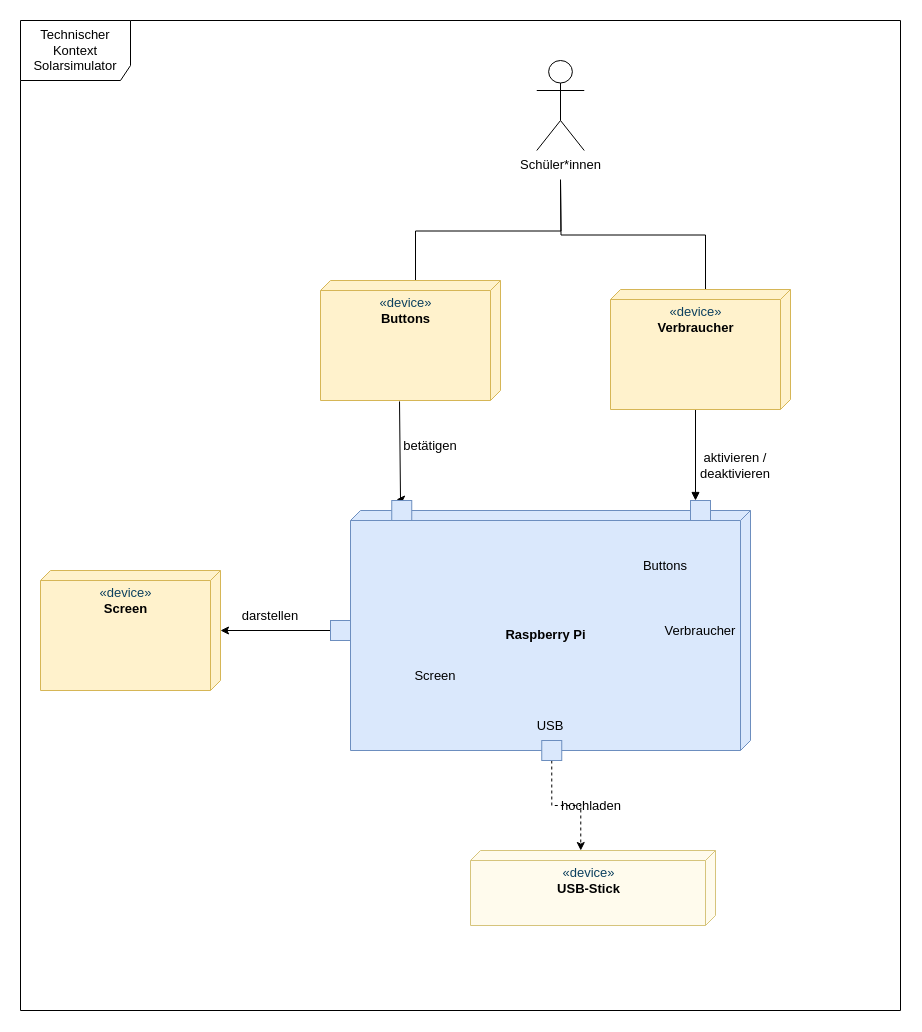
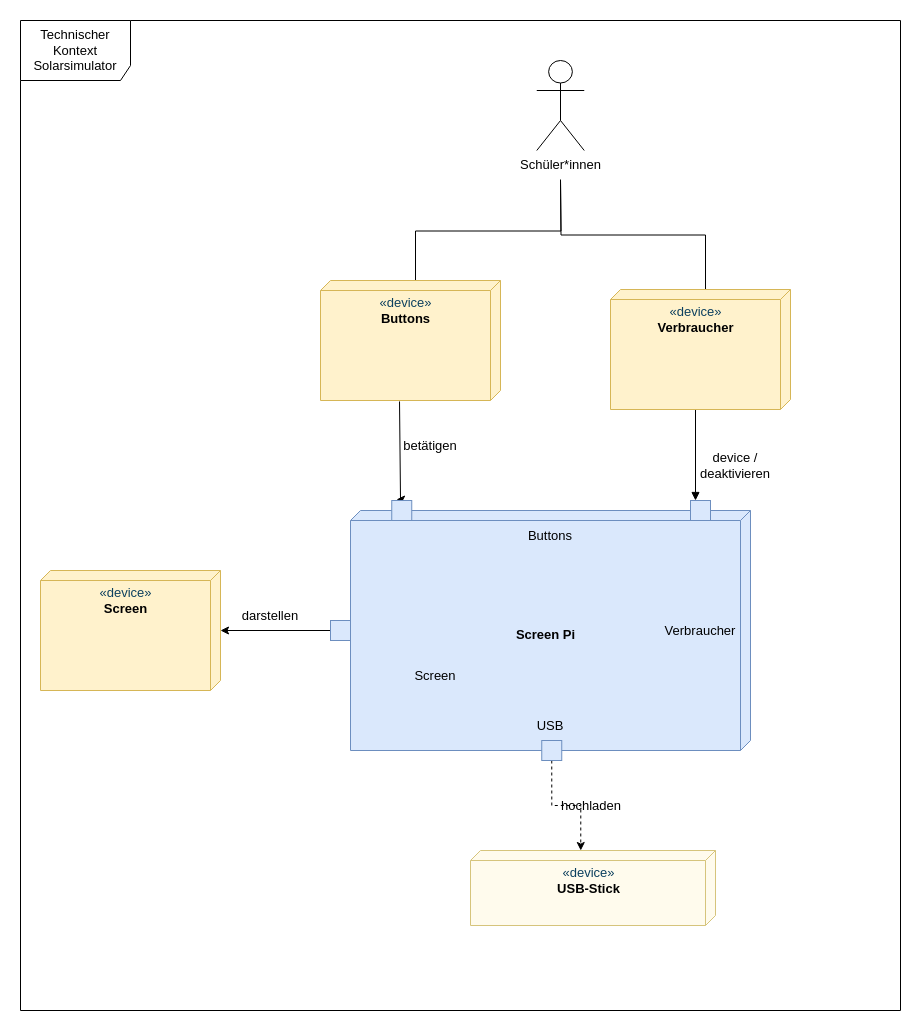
(736, 466) -> (736, 466)
(666, 566) -> (551, 536)
(546, 635) -> (546, 635)
